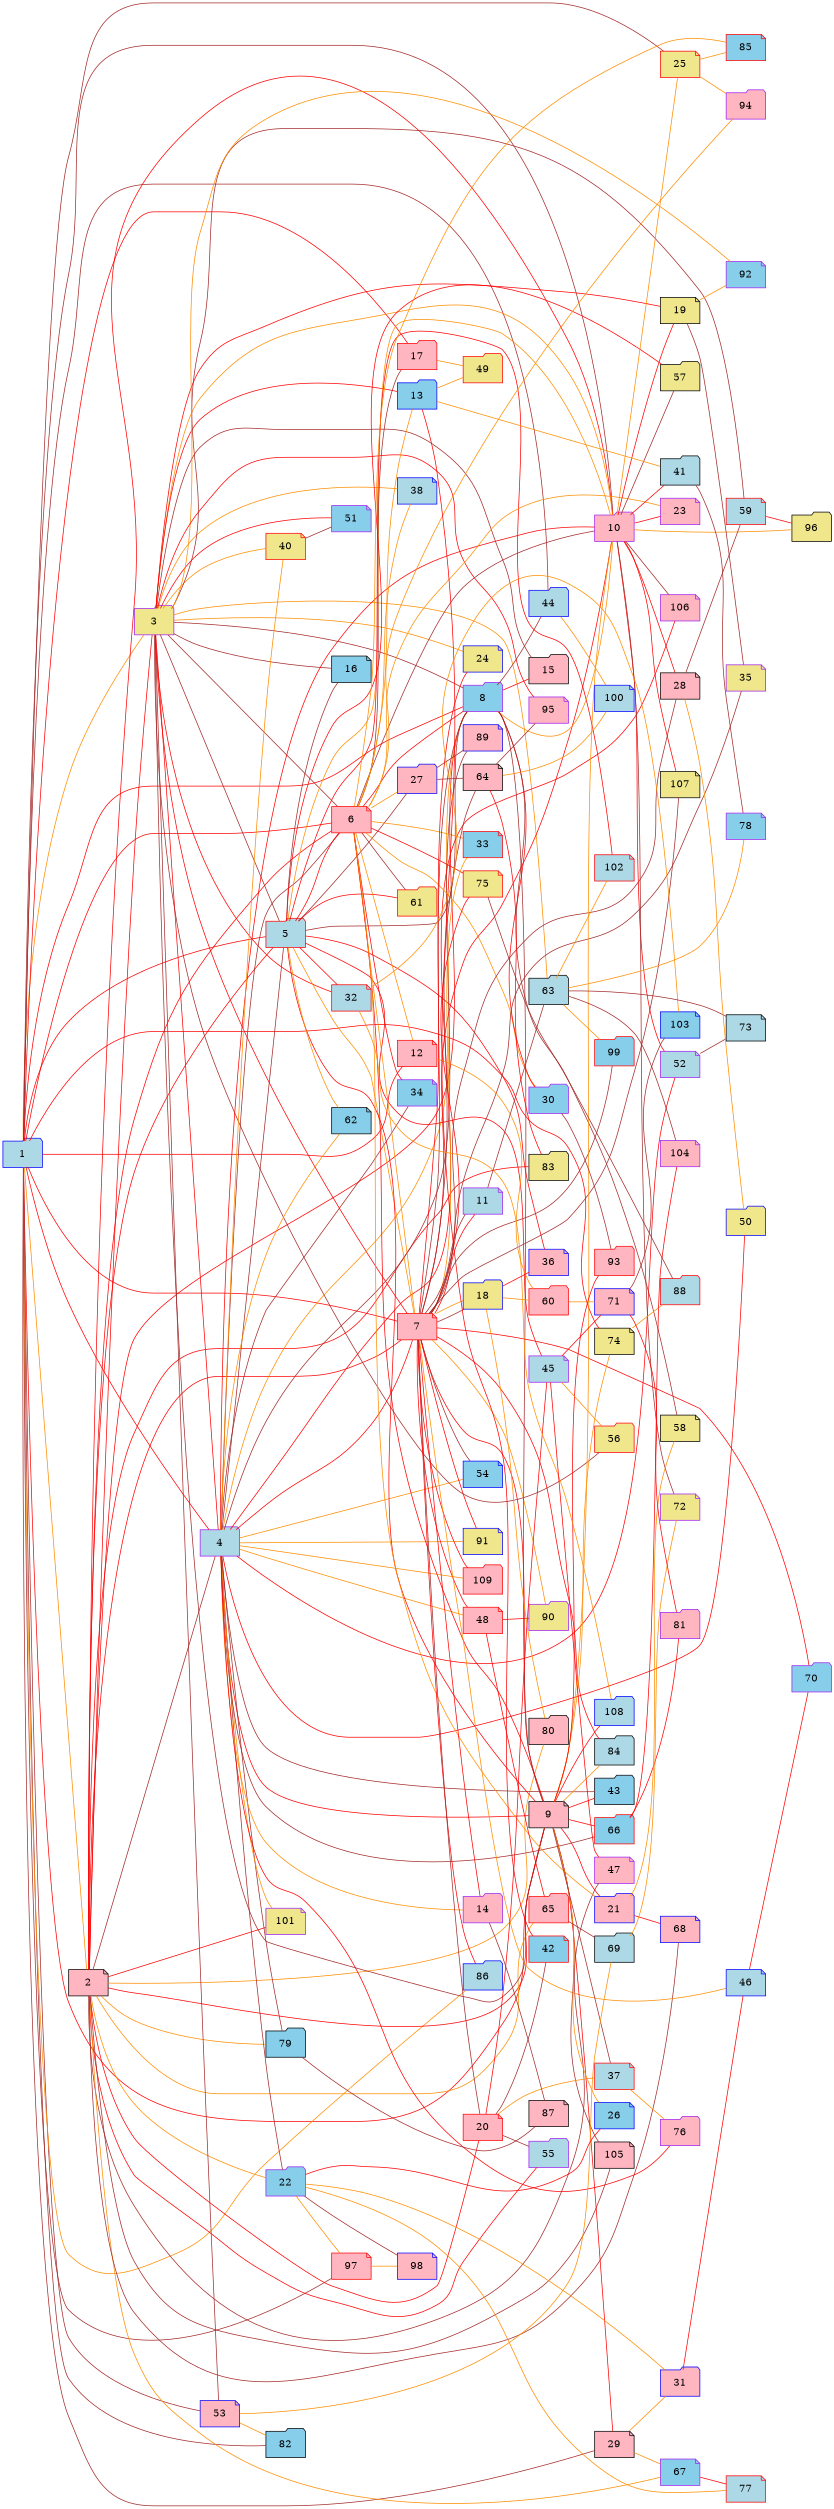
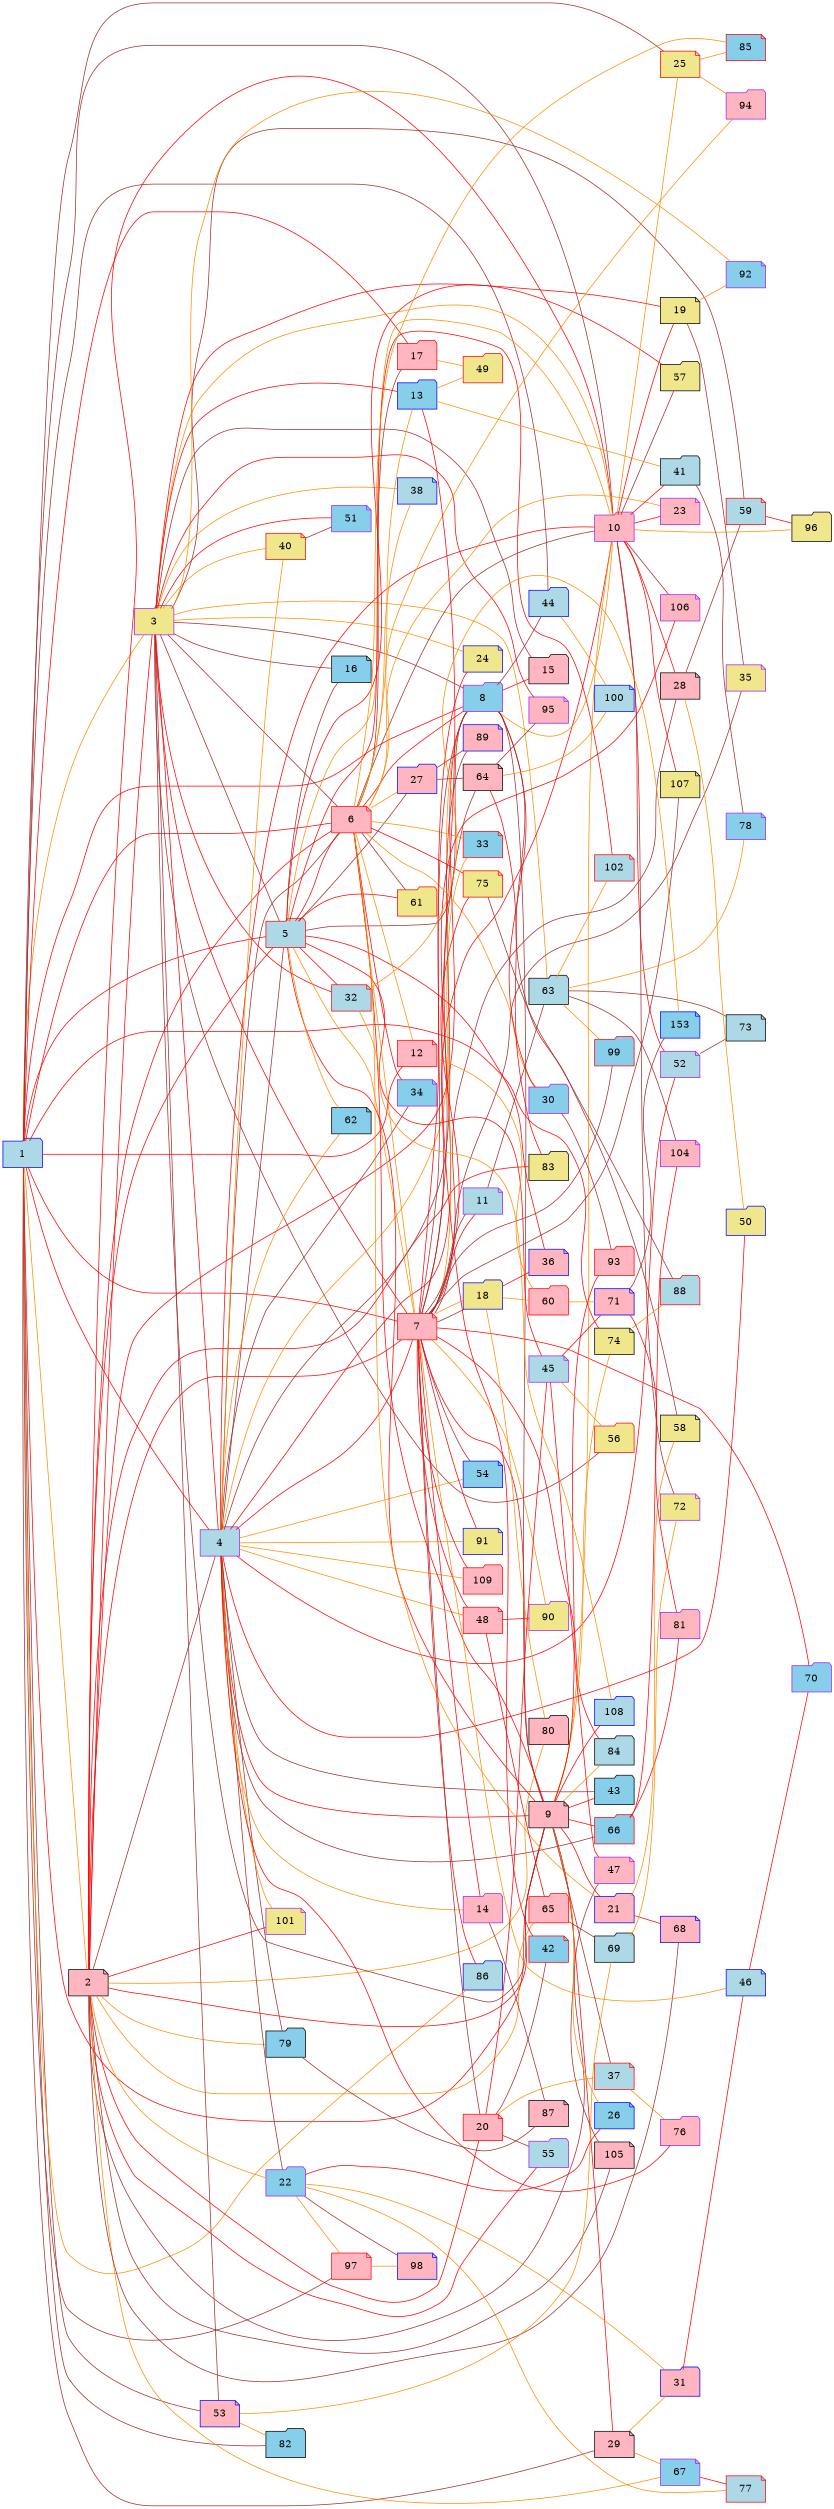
(680, 1025) -> (680, 1025)
